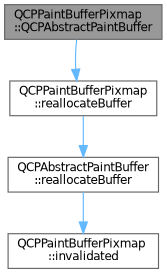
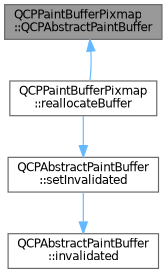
(76, 54) -> (91, 66)
(83, 175) -> (83, 175)
(83, 251) -> (83, 251)
